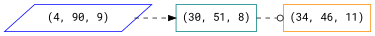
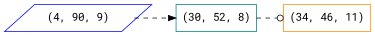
(216, 18) -> (216, 18)
